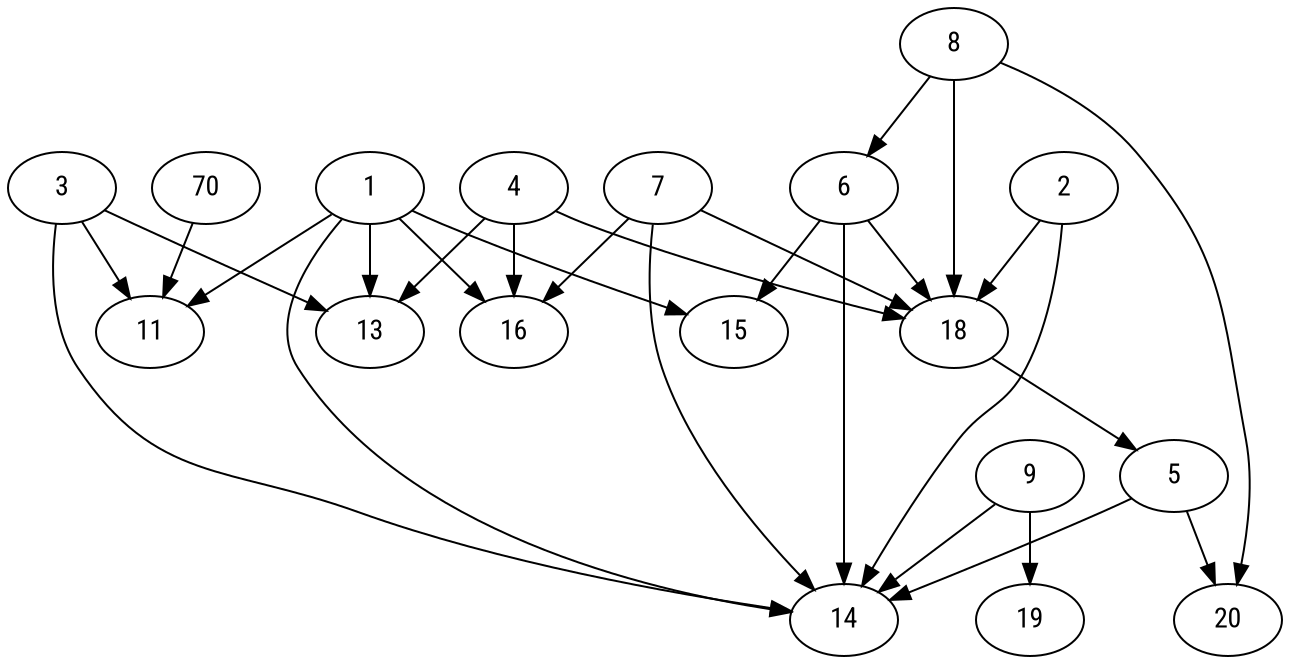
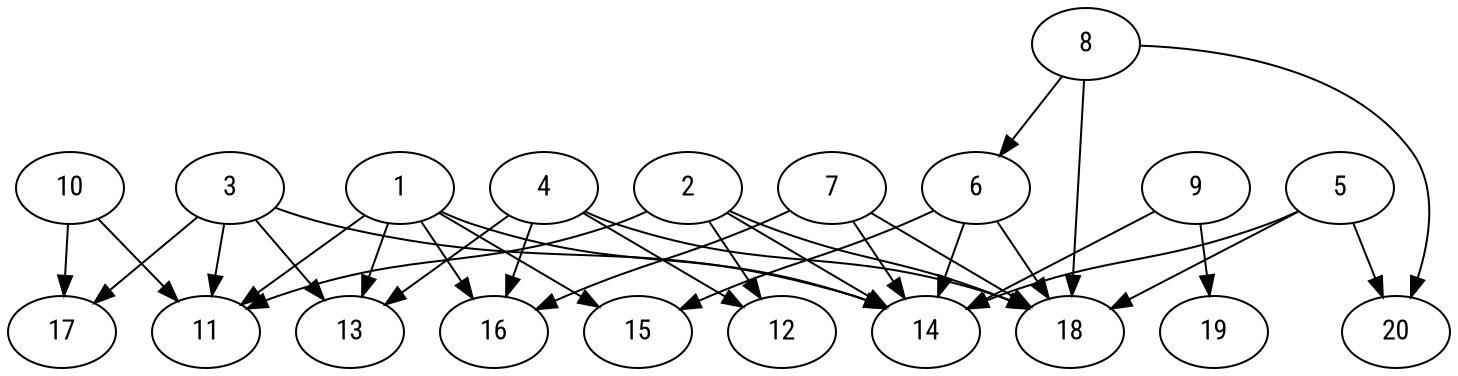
(206, 188) -> (70, 188)
none -> (418, 264)
none -> (62, 332)
none -> (782, 332)
(1056, 399) -> (1218, 253)
